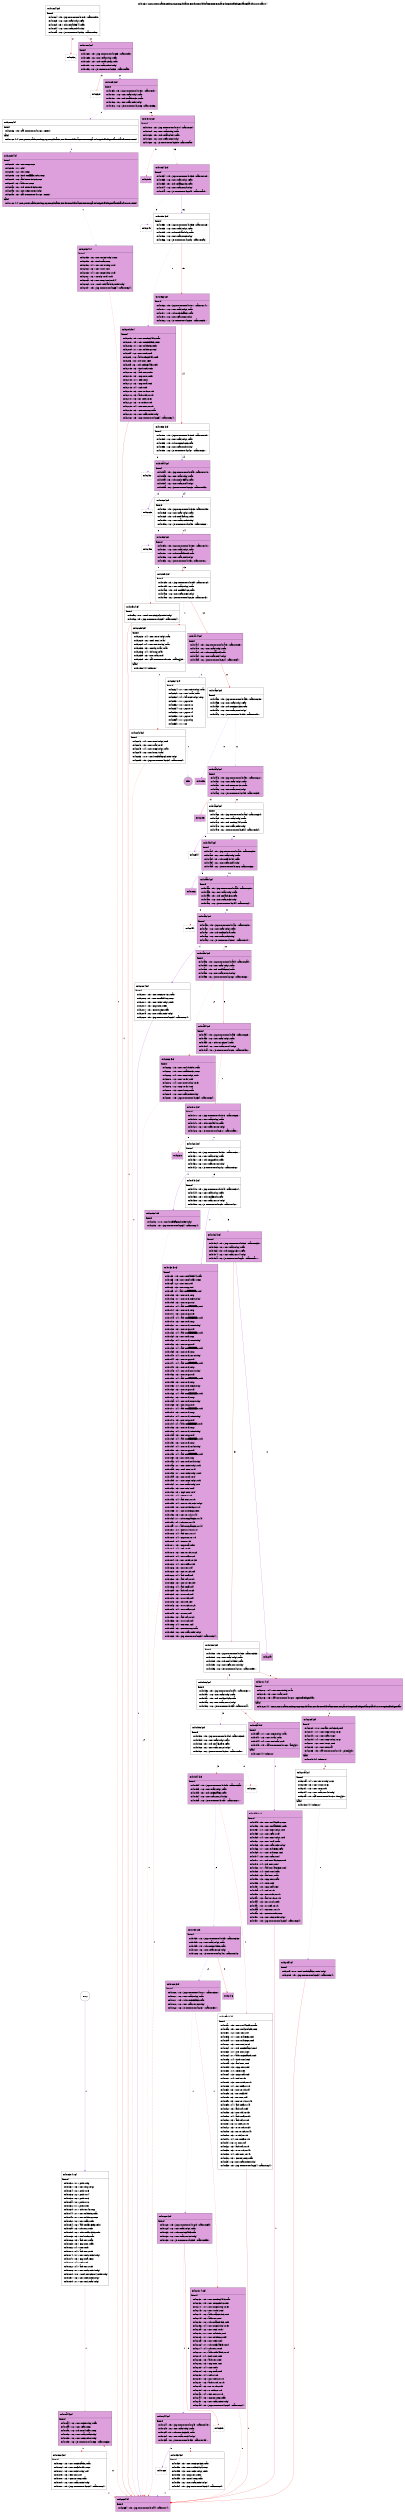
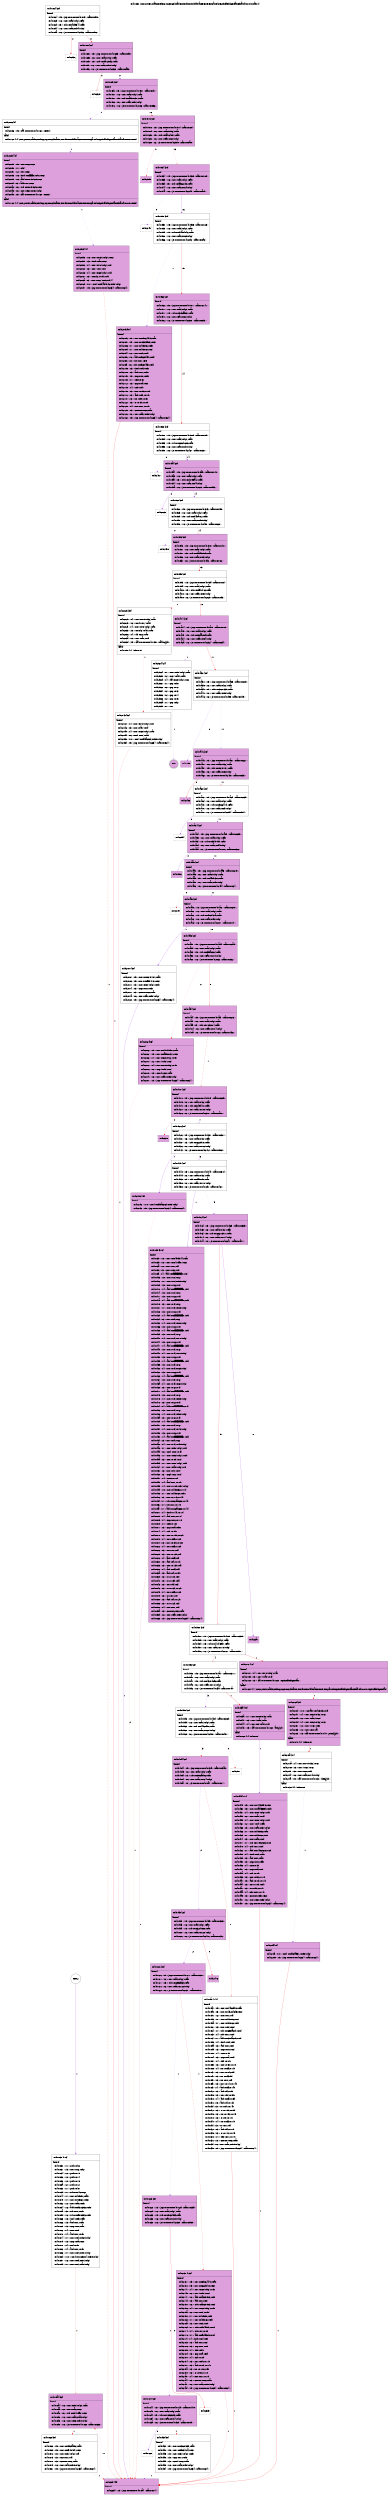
(152, 613) -> none
